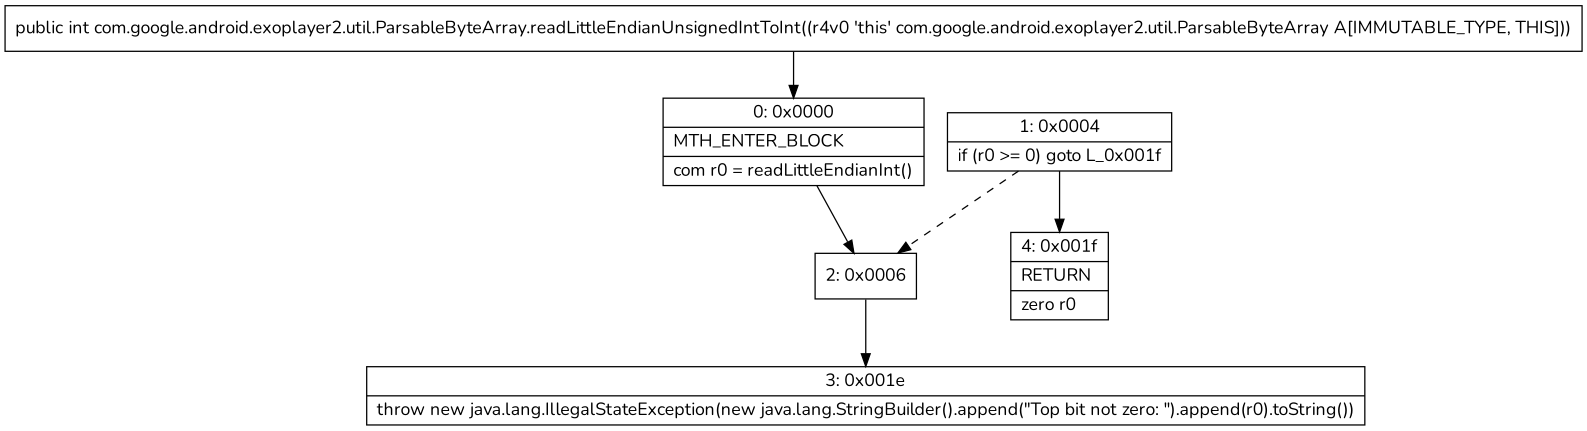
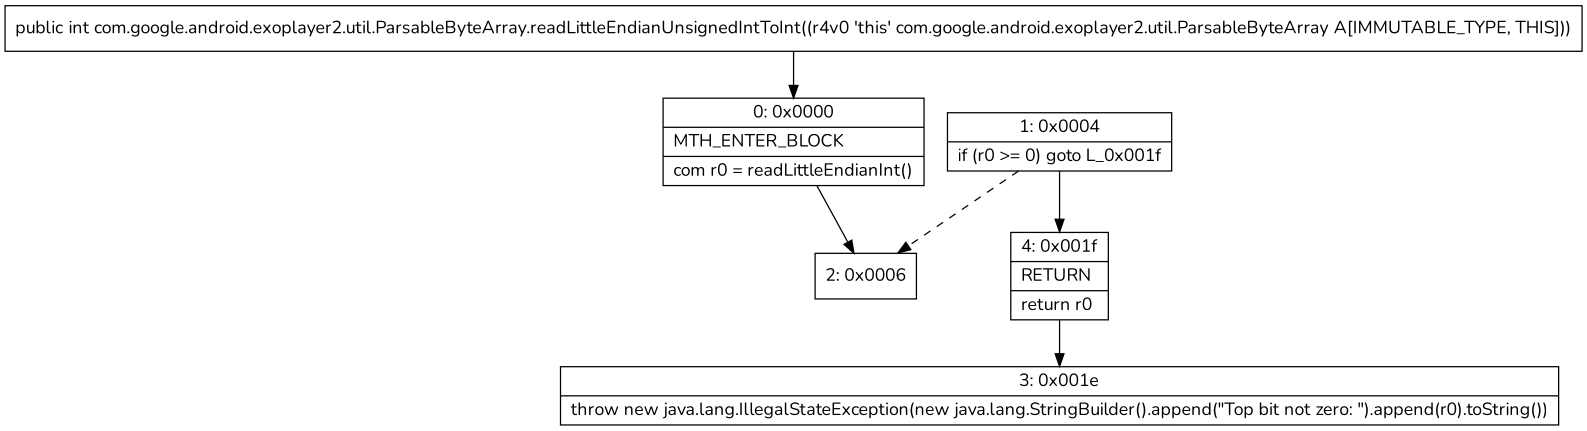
(1049, 305) -> (1057, 305)
(866, 327) -> (1060, 337)
